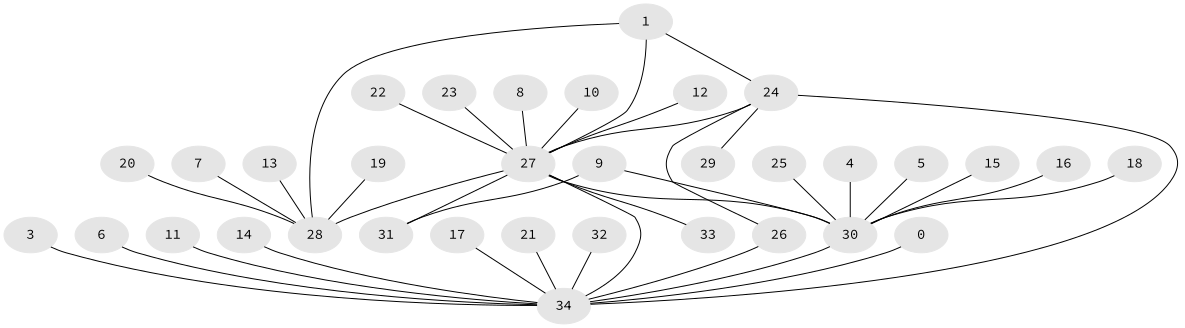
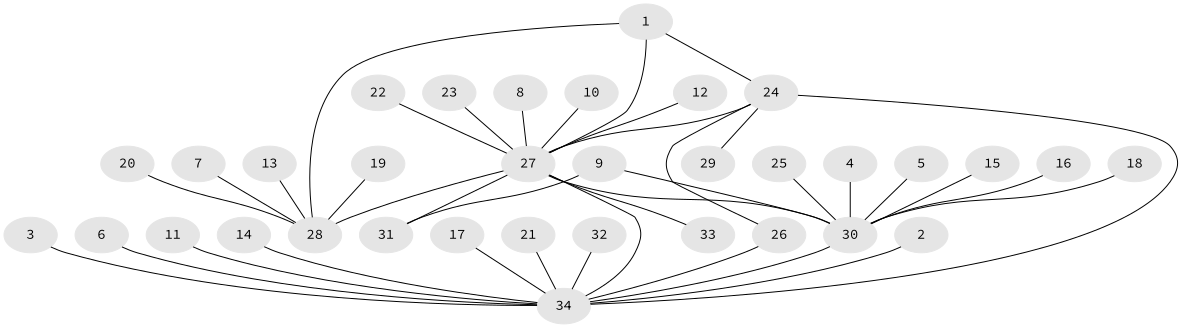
(921, 235) -> (921, 235)
